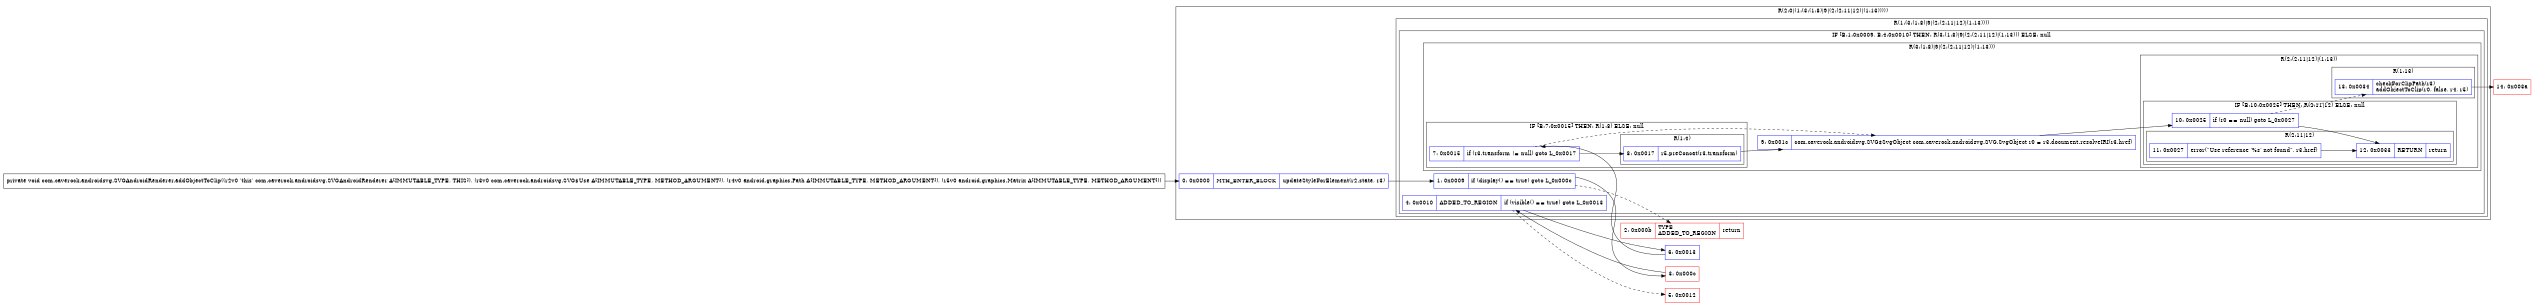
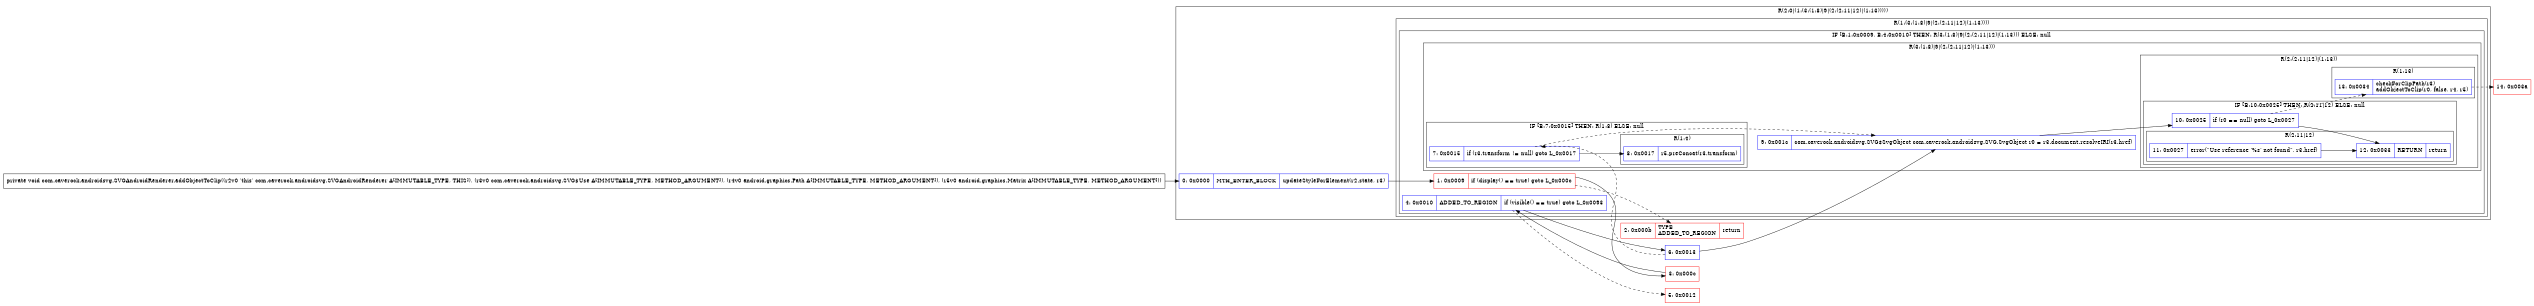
(2481, 87) -> (2481, 87)
(1760, 150) -> (1826, 210)
(1505, 181) -> (1505, 181)
(1615, 198) -> (1615, 198)
(1554, 203) -> (1554, 203)
